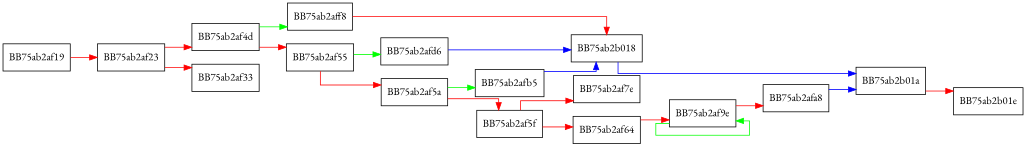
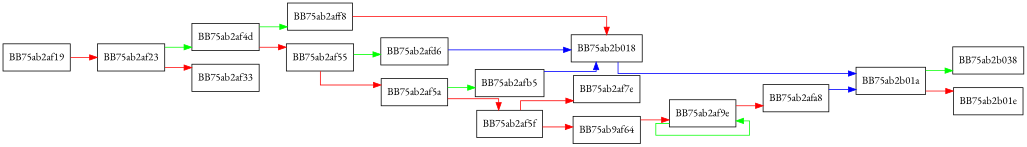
(174, 47) -> (174, 47)
none -> (988, 60)
(607, 130) -> (607, 130)
